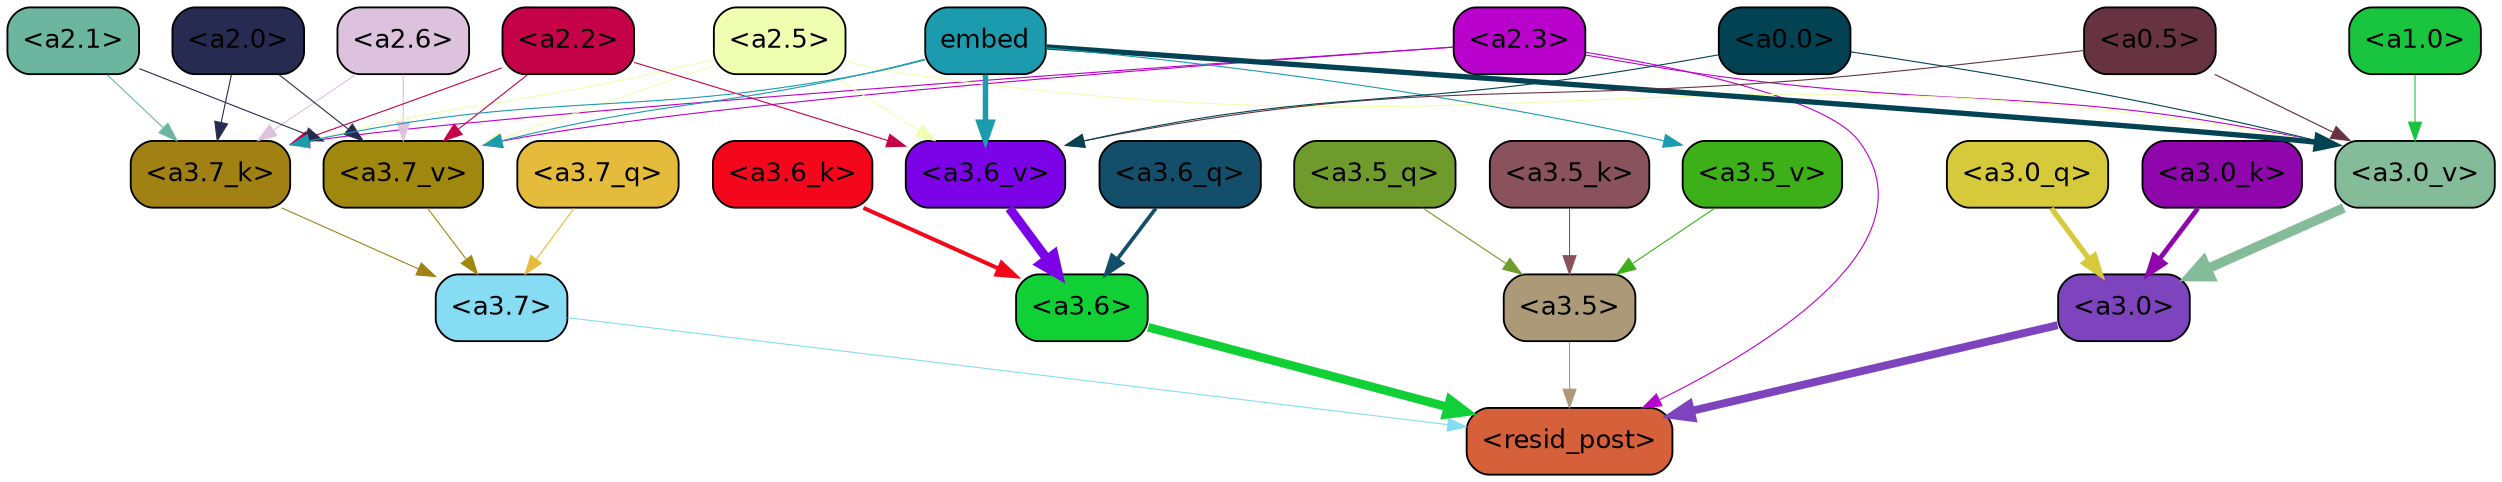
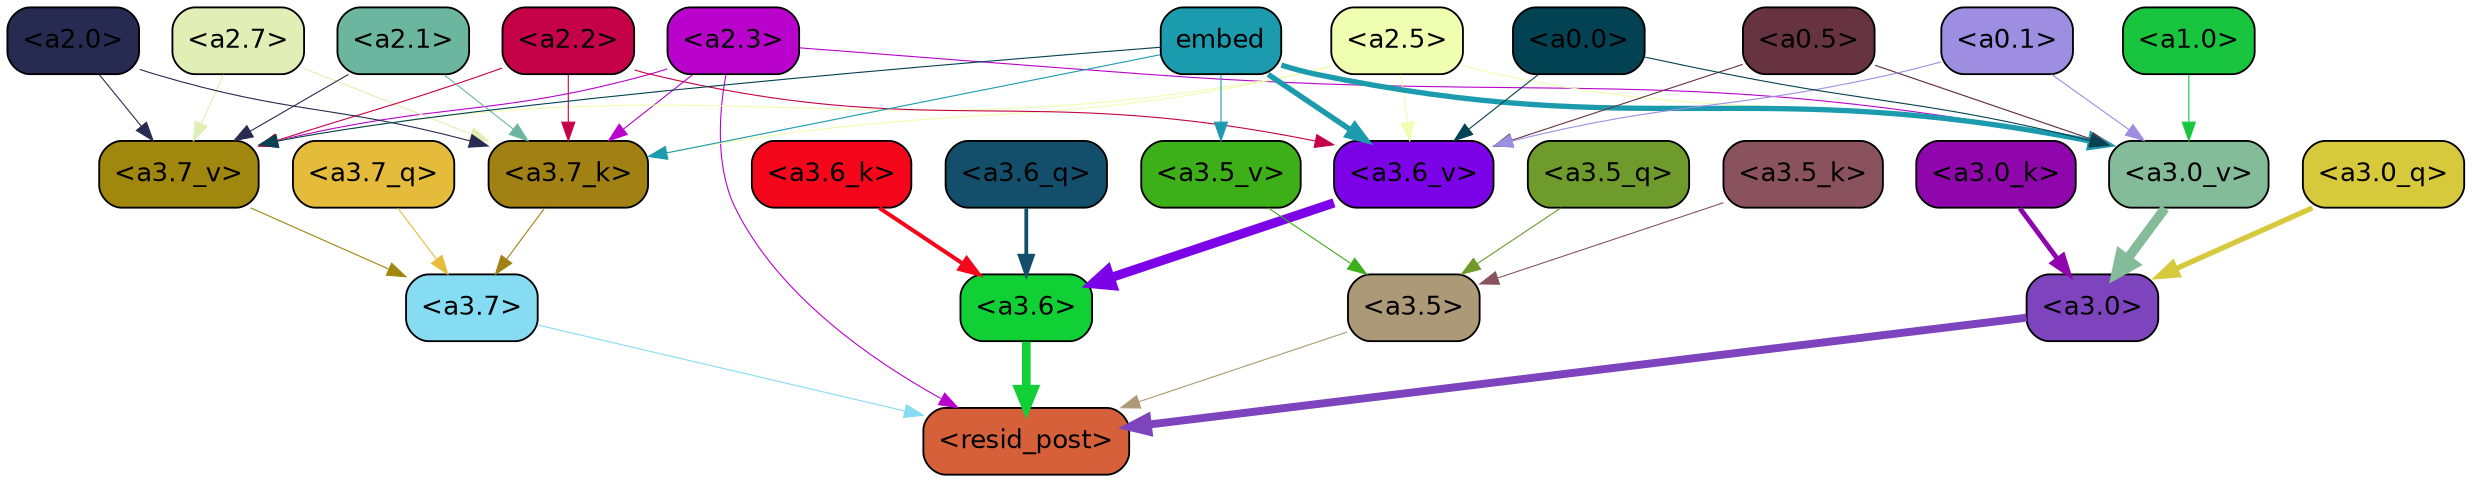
none -> (238, 41)
(403, 41) -> none
none -> (2007, 41)
(1459, 76) -> (1563, 106)
(713, 101) -> (762, 81)
